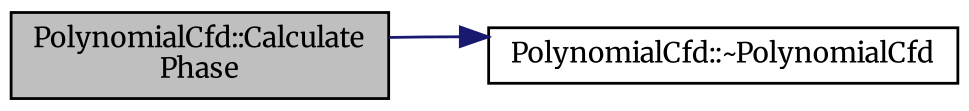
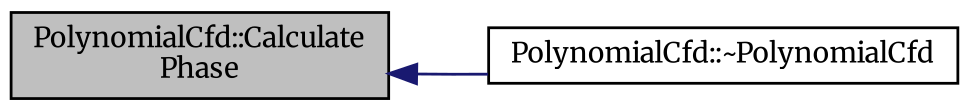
(424, 37) -> (453, 74)
